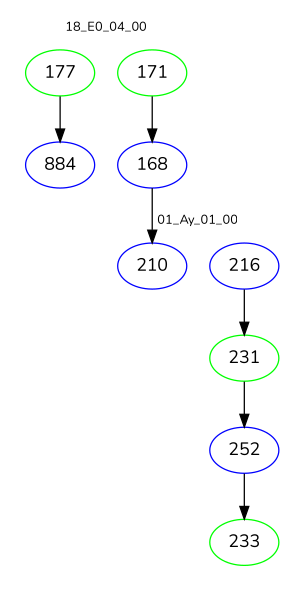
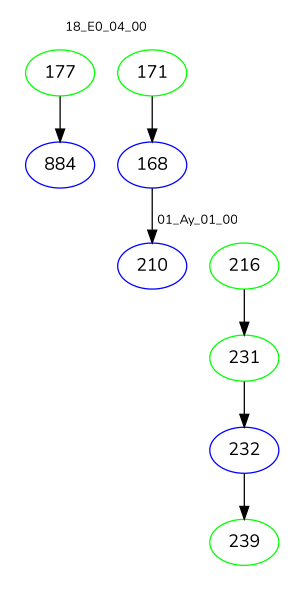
(244, 266) -> (244, 266)
(244, 450) -> (244, 450)
(244, 542) -> (244, 542)
